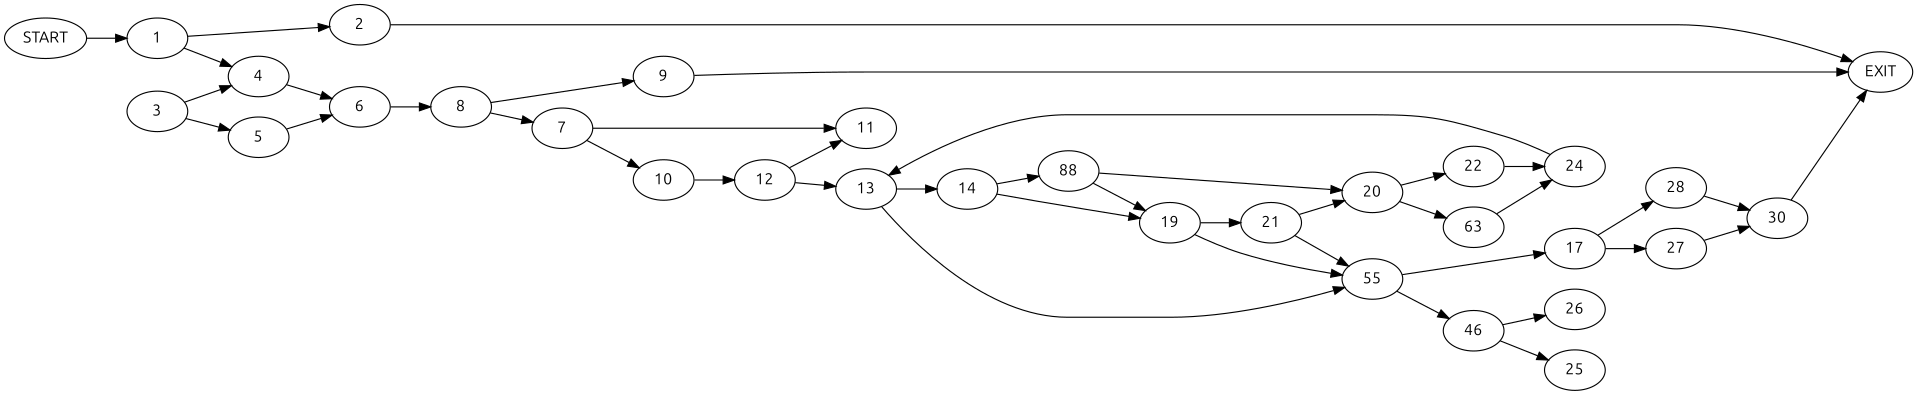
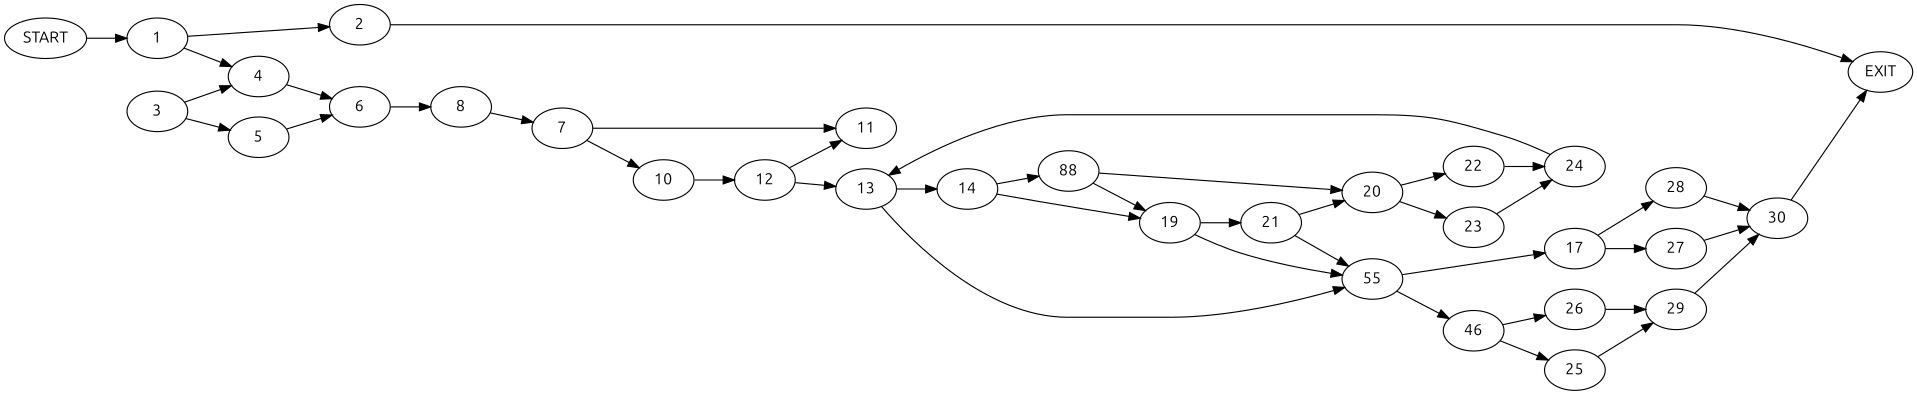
(664, 76) -> none
(1474, 227) -> (1474, 227)
none -> (1676, 309)
